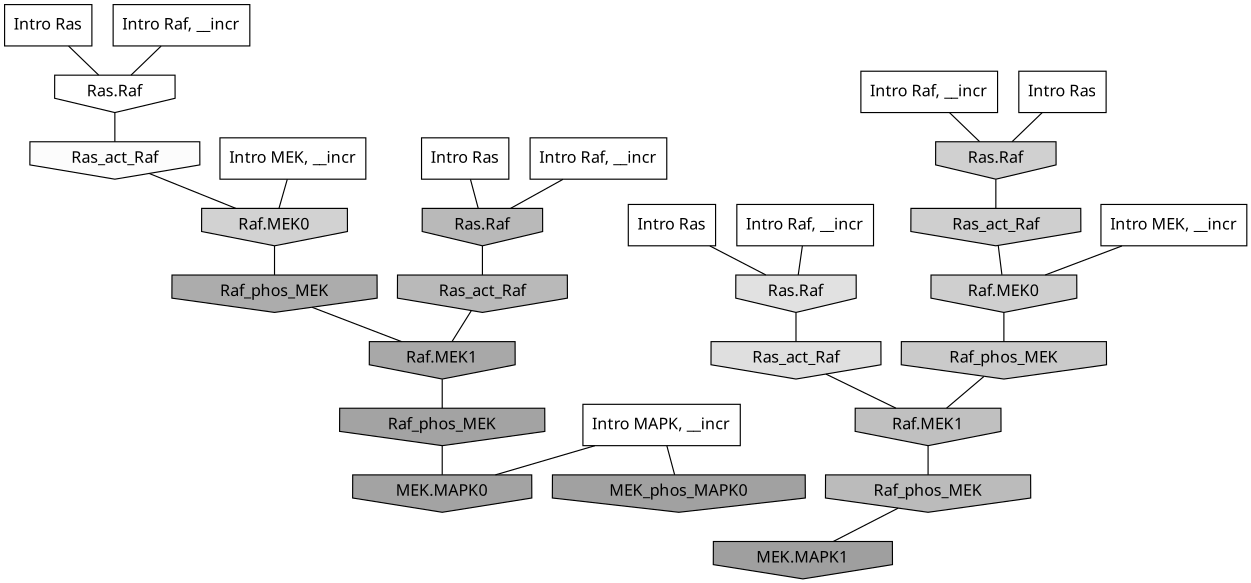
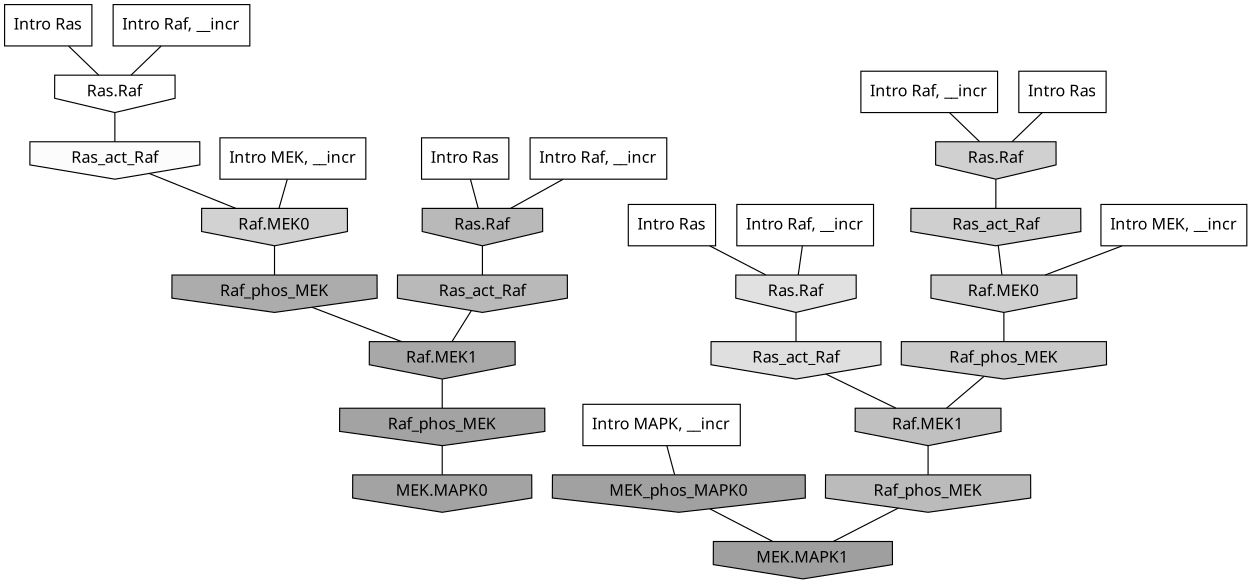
(545, 460) -> none
none -> (741, 525)
